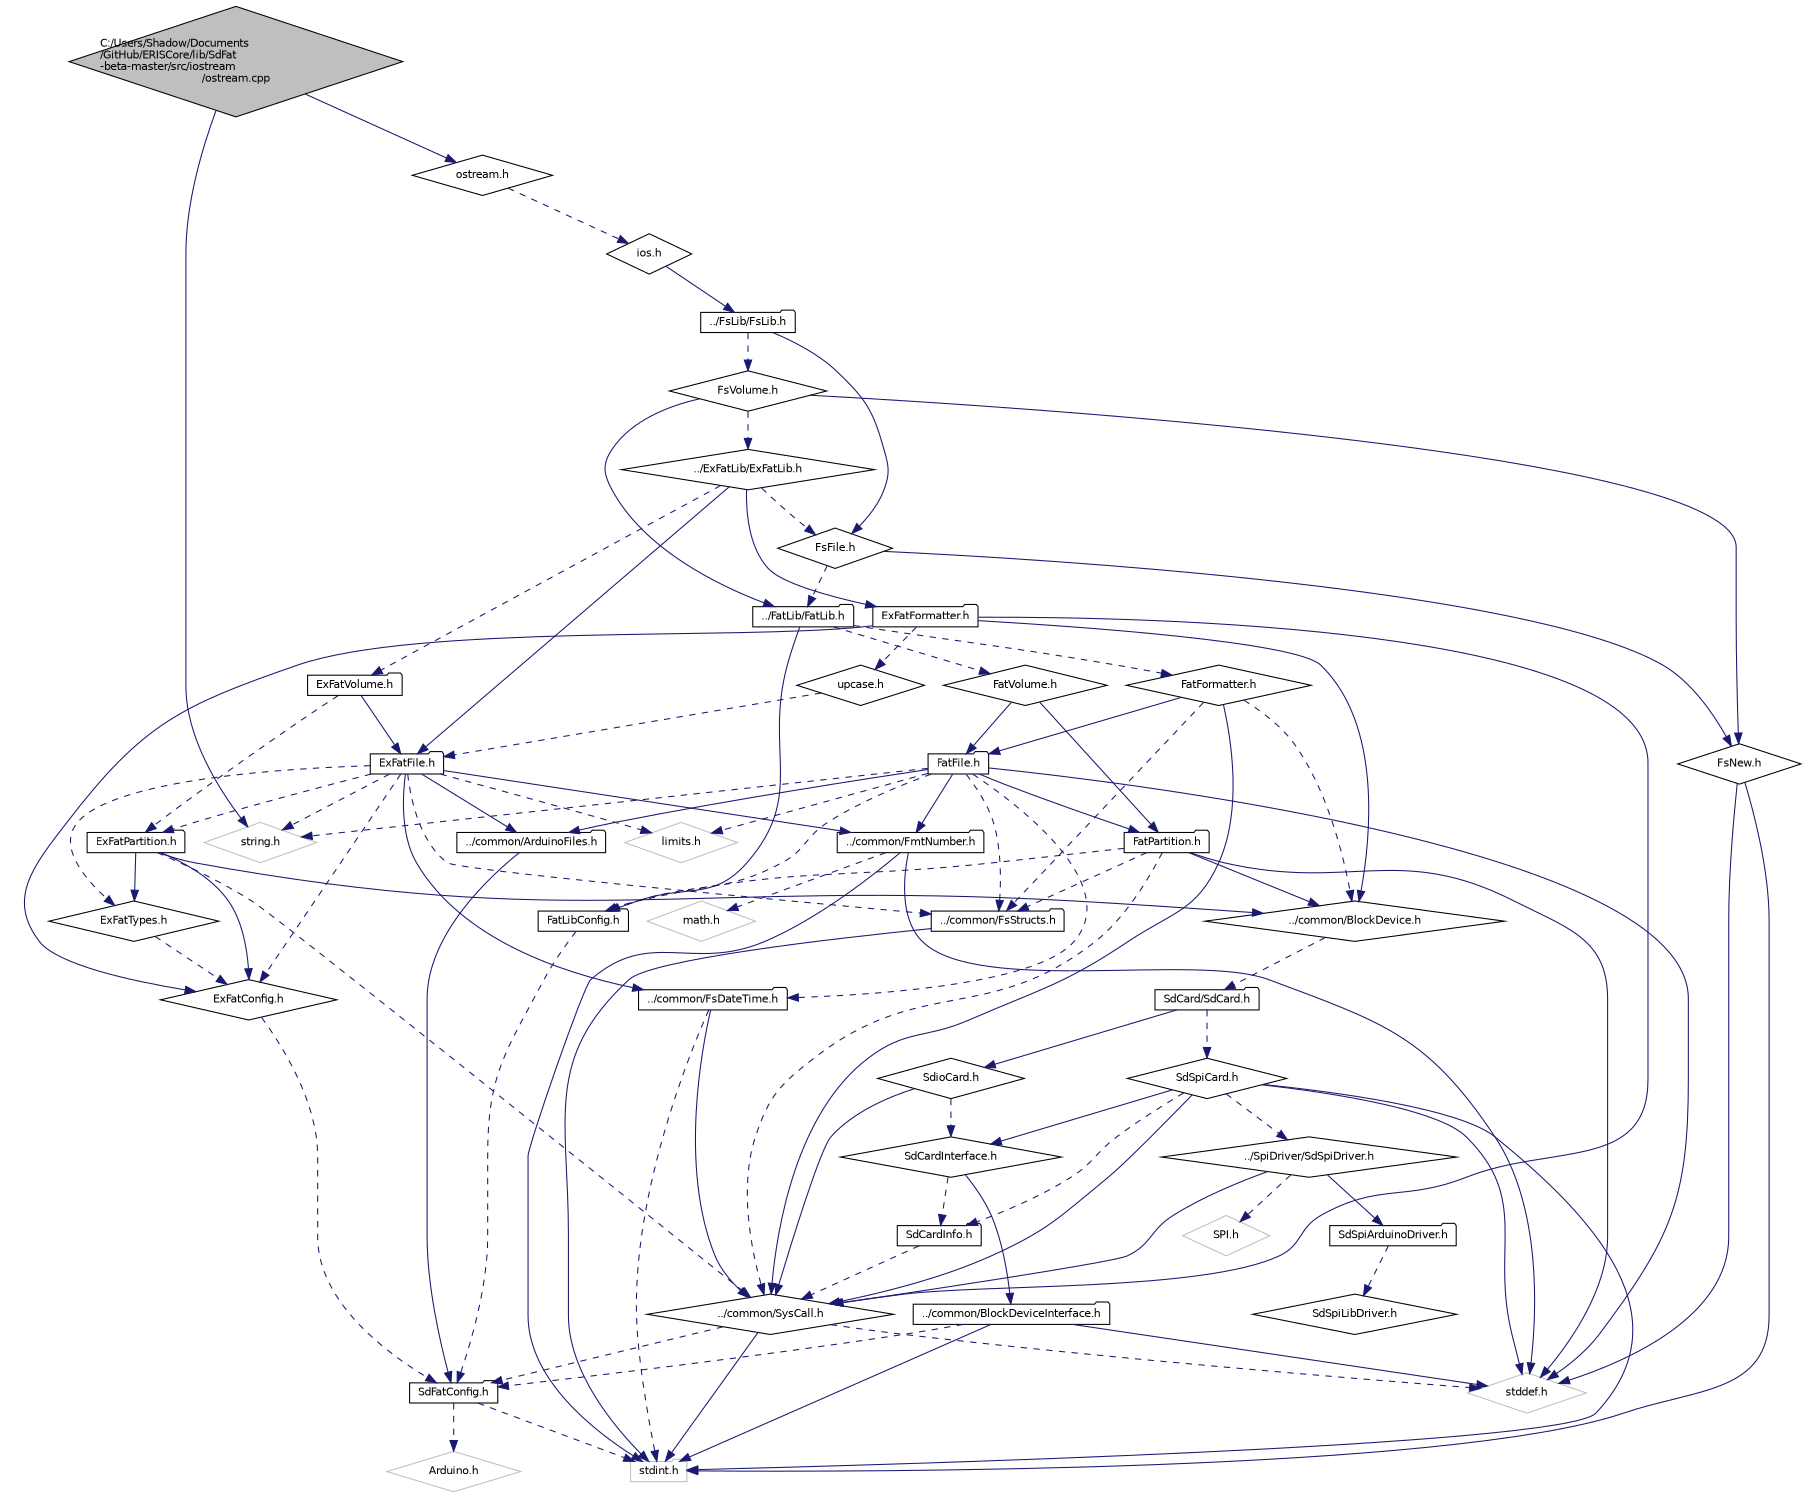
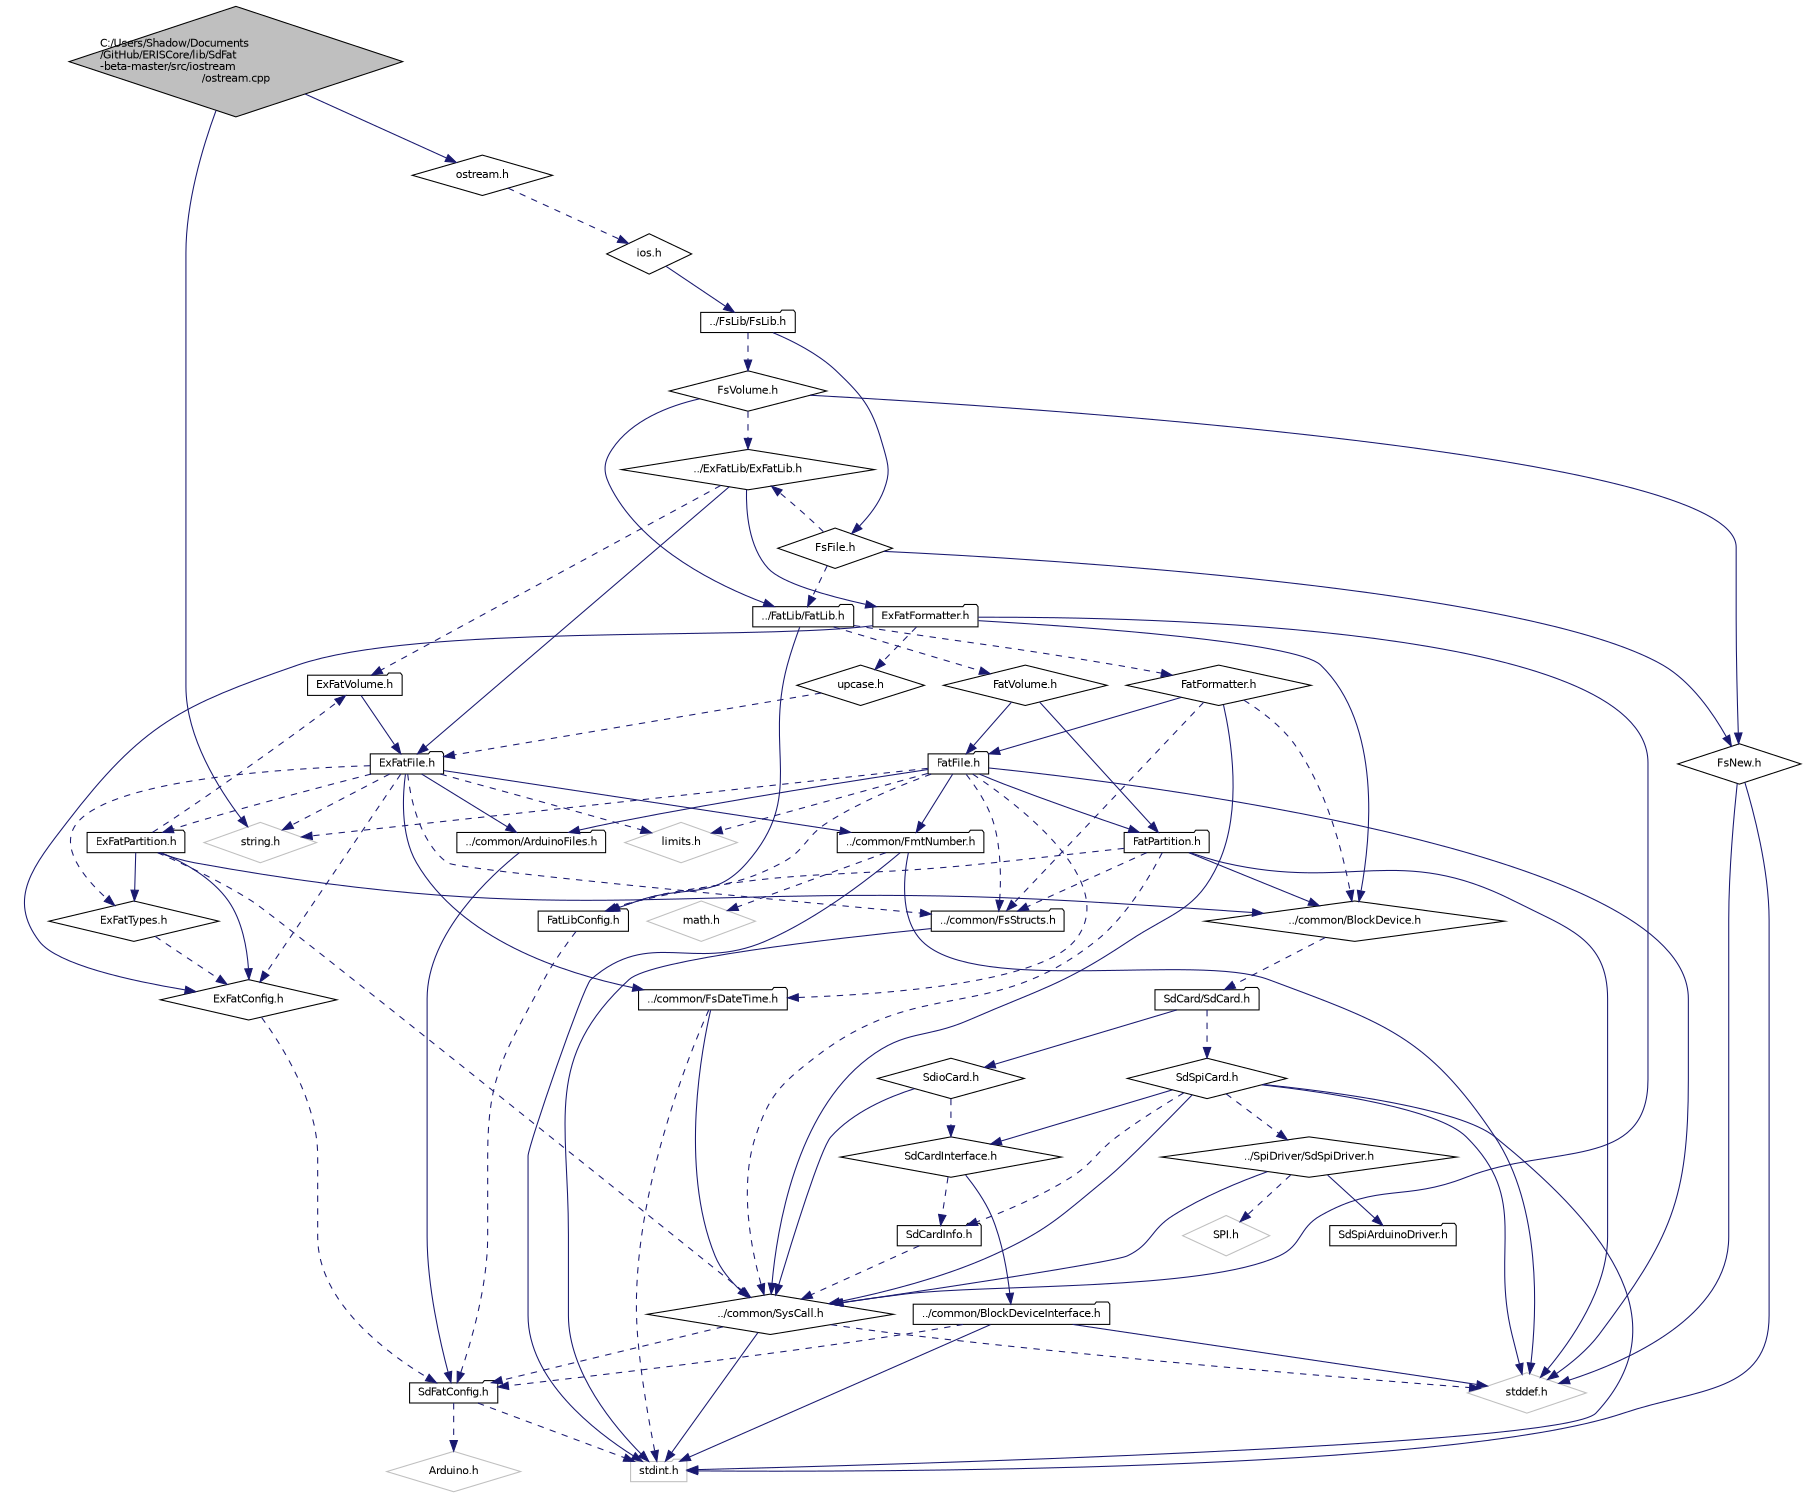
(784, 508) -> (802, 512)
(245, 759) -> (250, 765)
(1355, 1314) -> none
